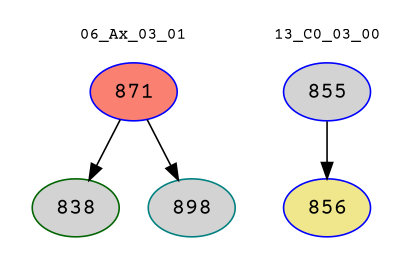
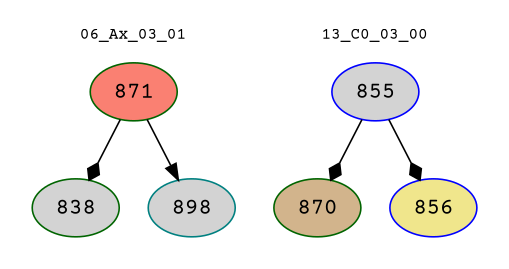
(134, 92) -> (134, 92)
(327, 142) -> (400, 141)
(108, 143) -> (109, 141)
none -> (317, 208)
